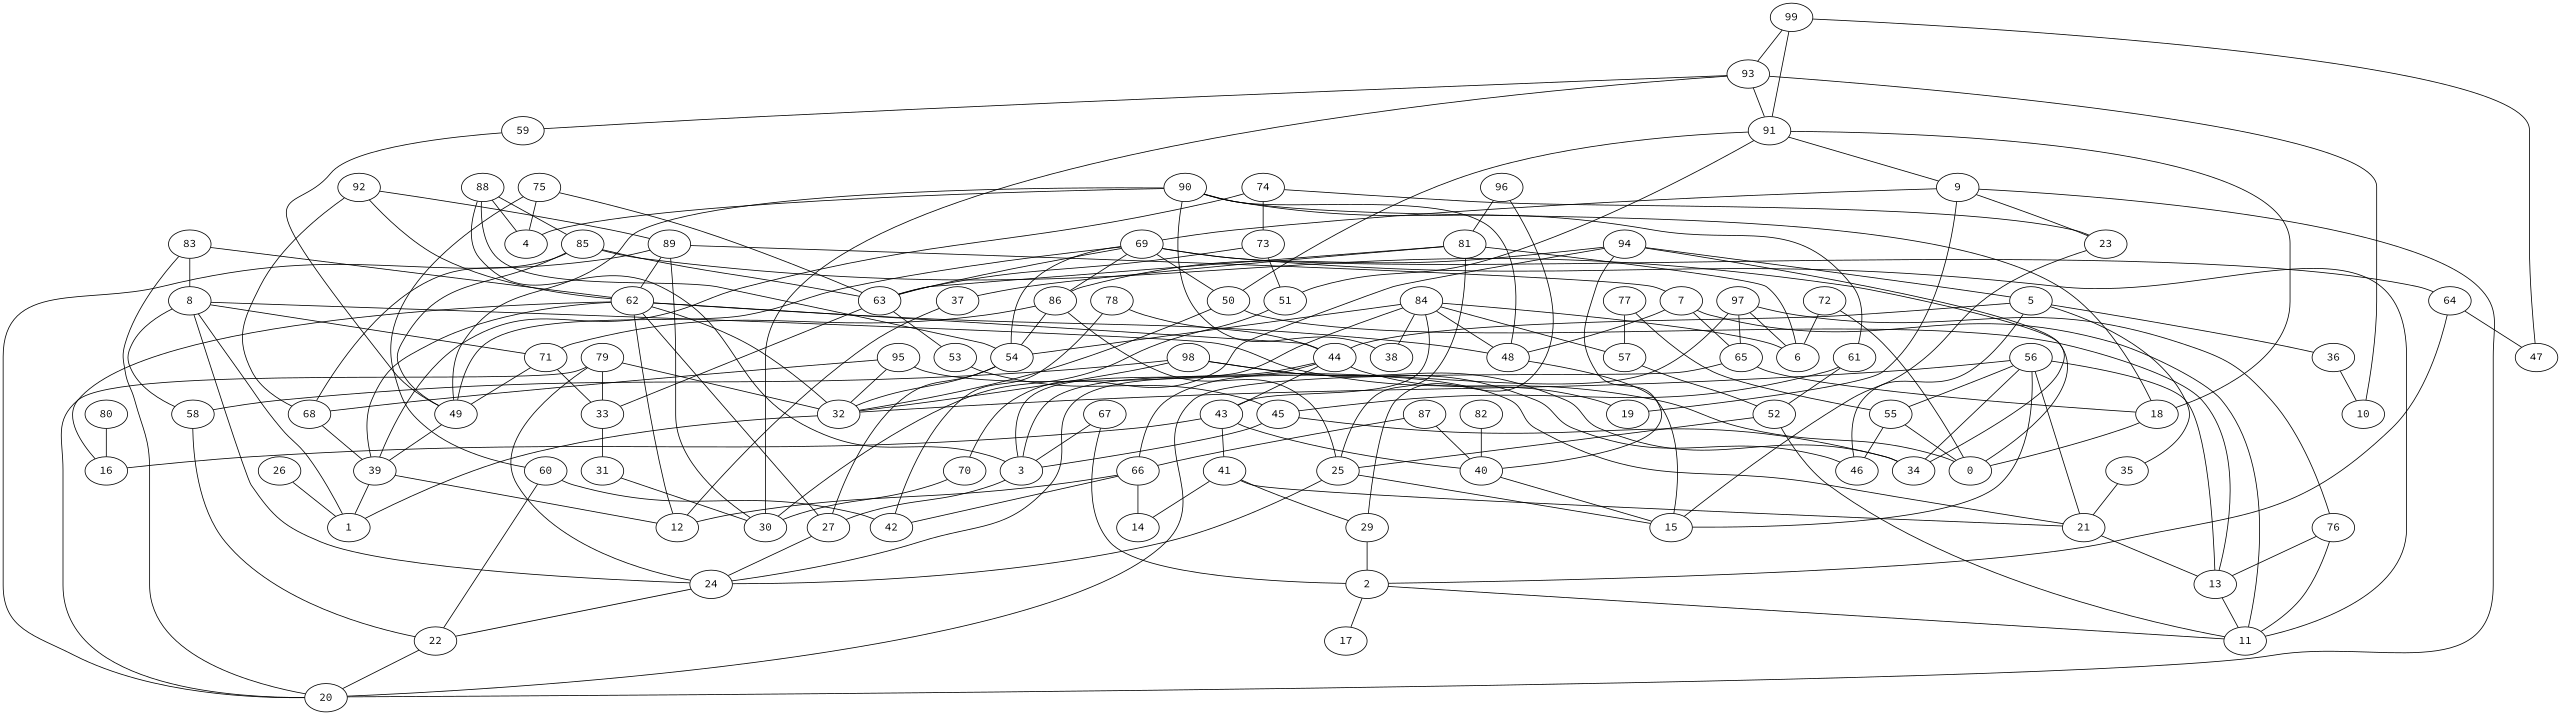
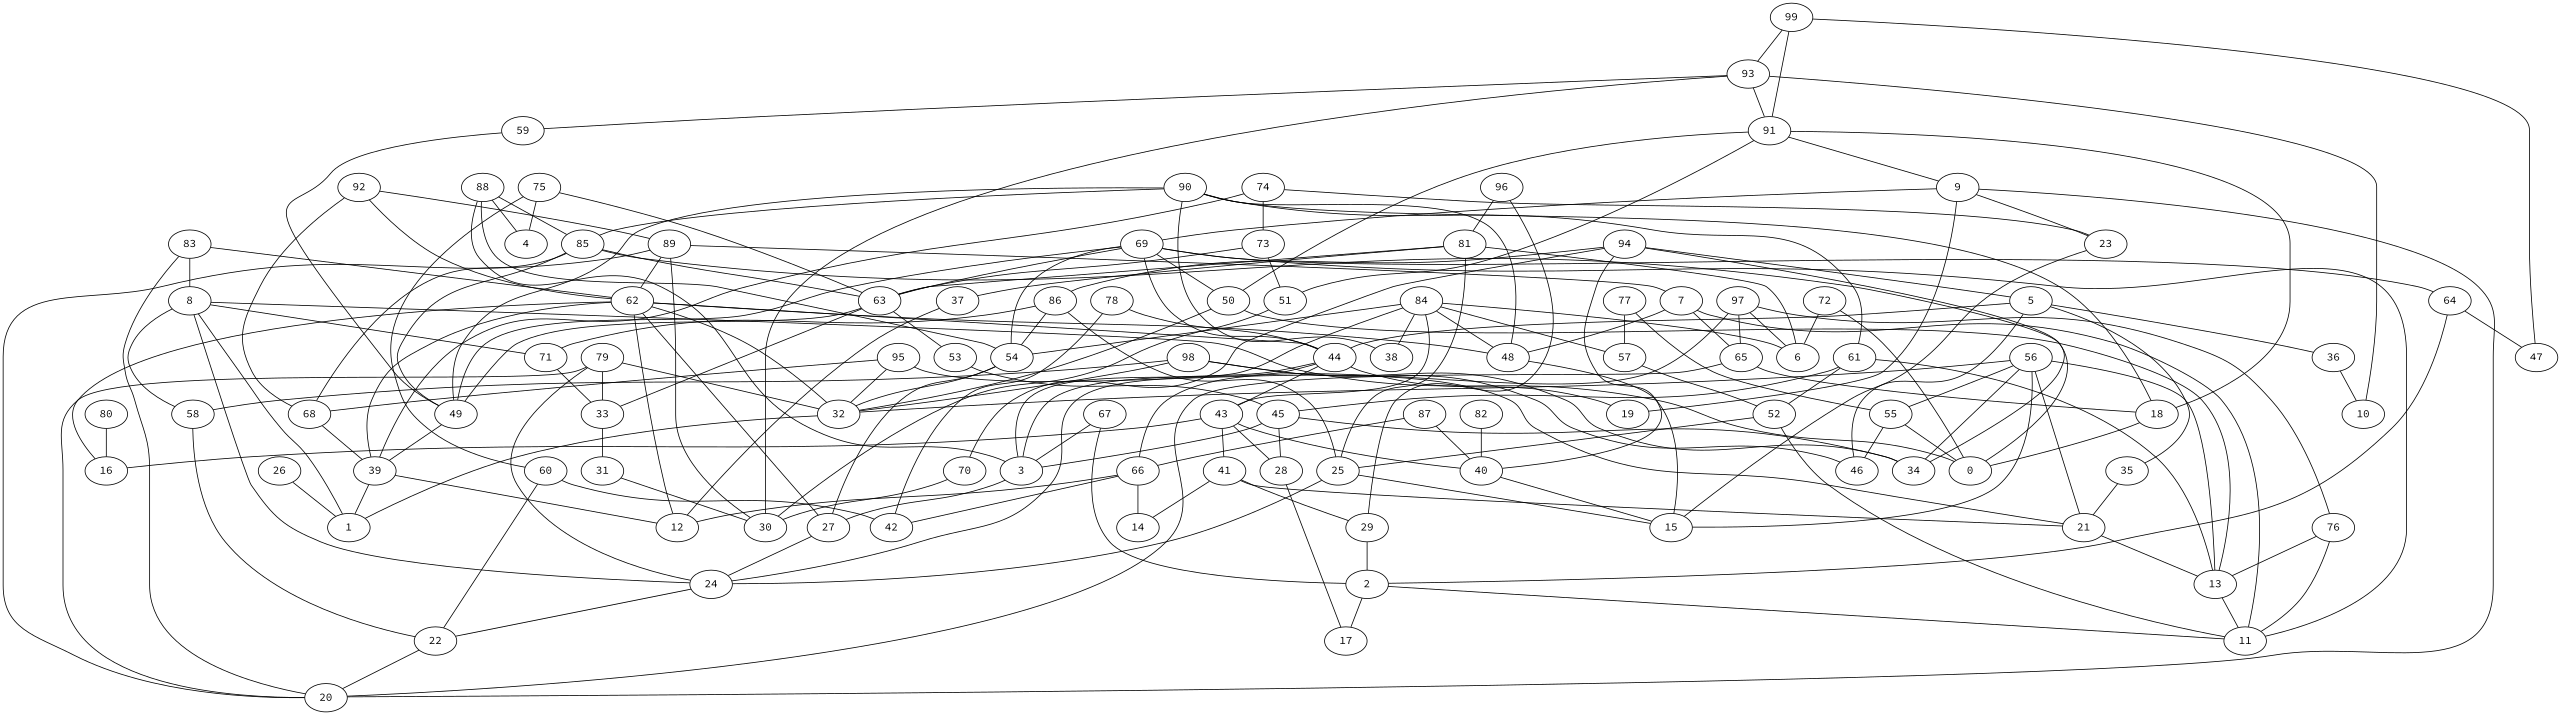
(852, 199) -> (881, 202)
(1098, 273) -> (1174, 315)
(501, 386) -> (596, 326)
none -> (2093, 416)
none -> (1281, 471)
